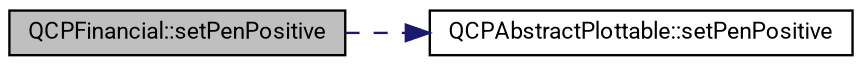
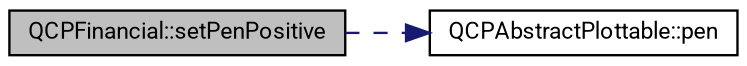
(641, 33) -> (584, 33)
